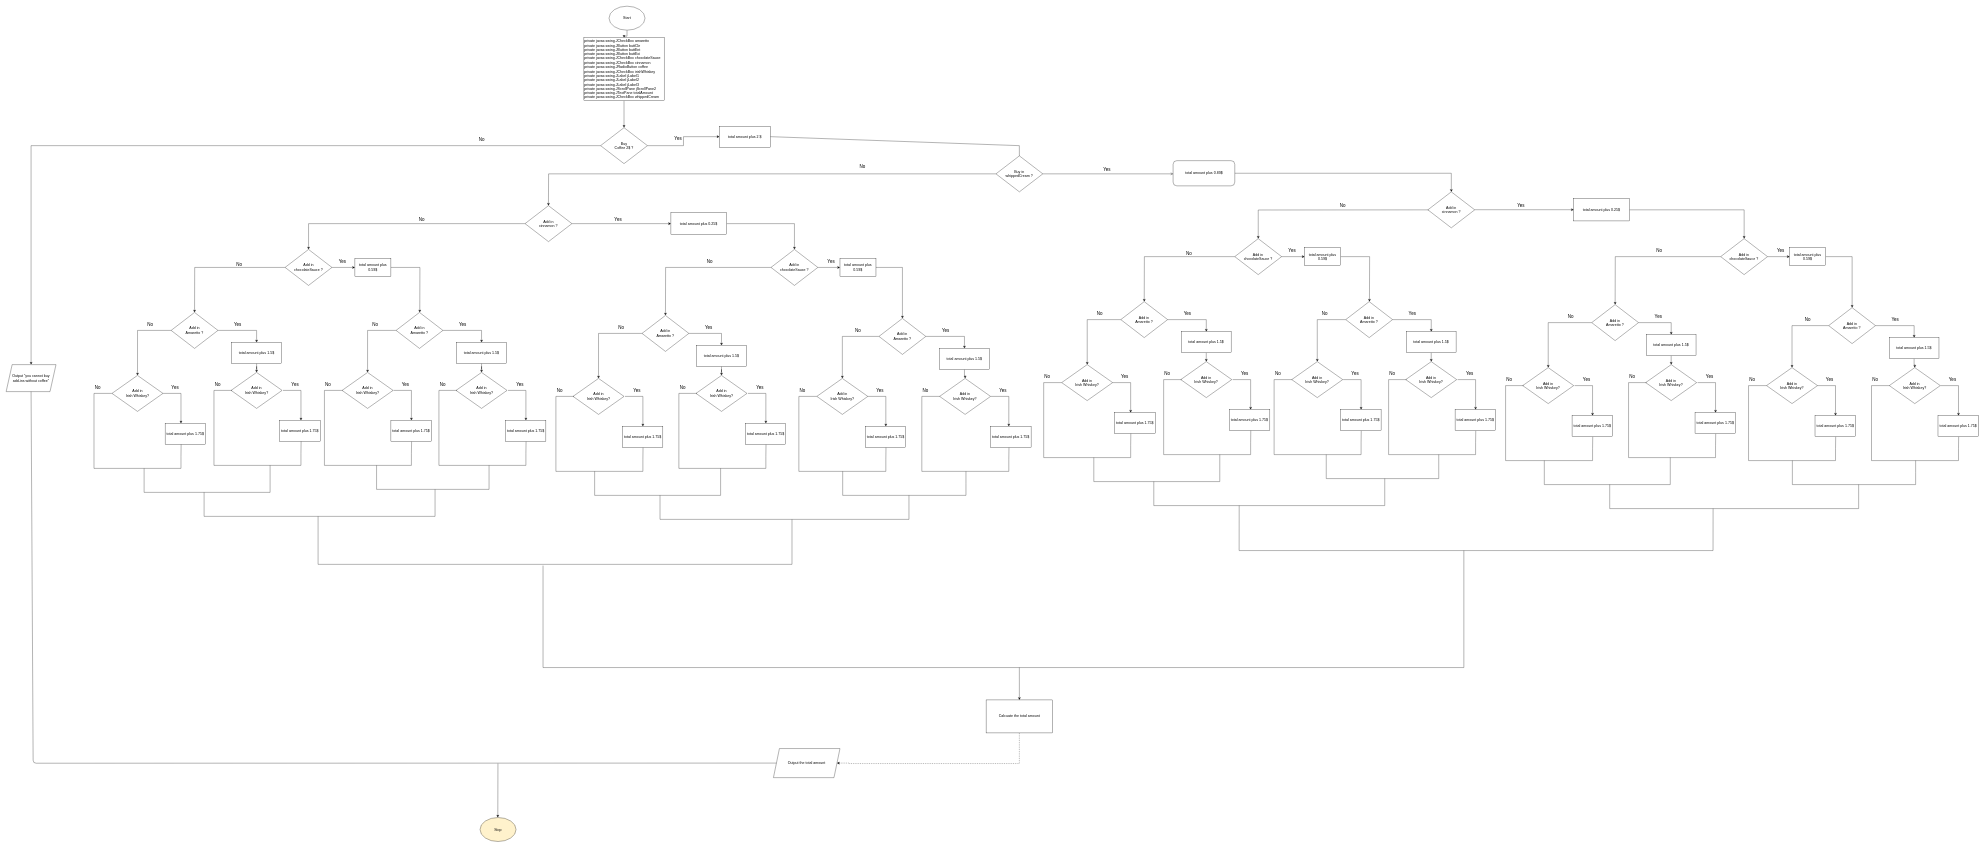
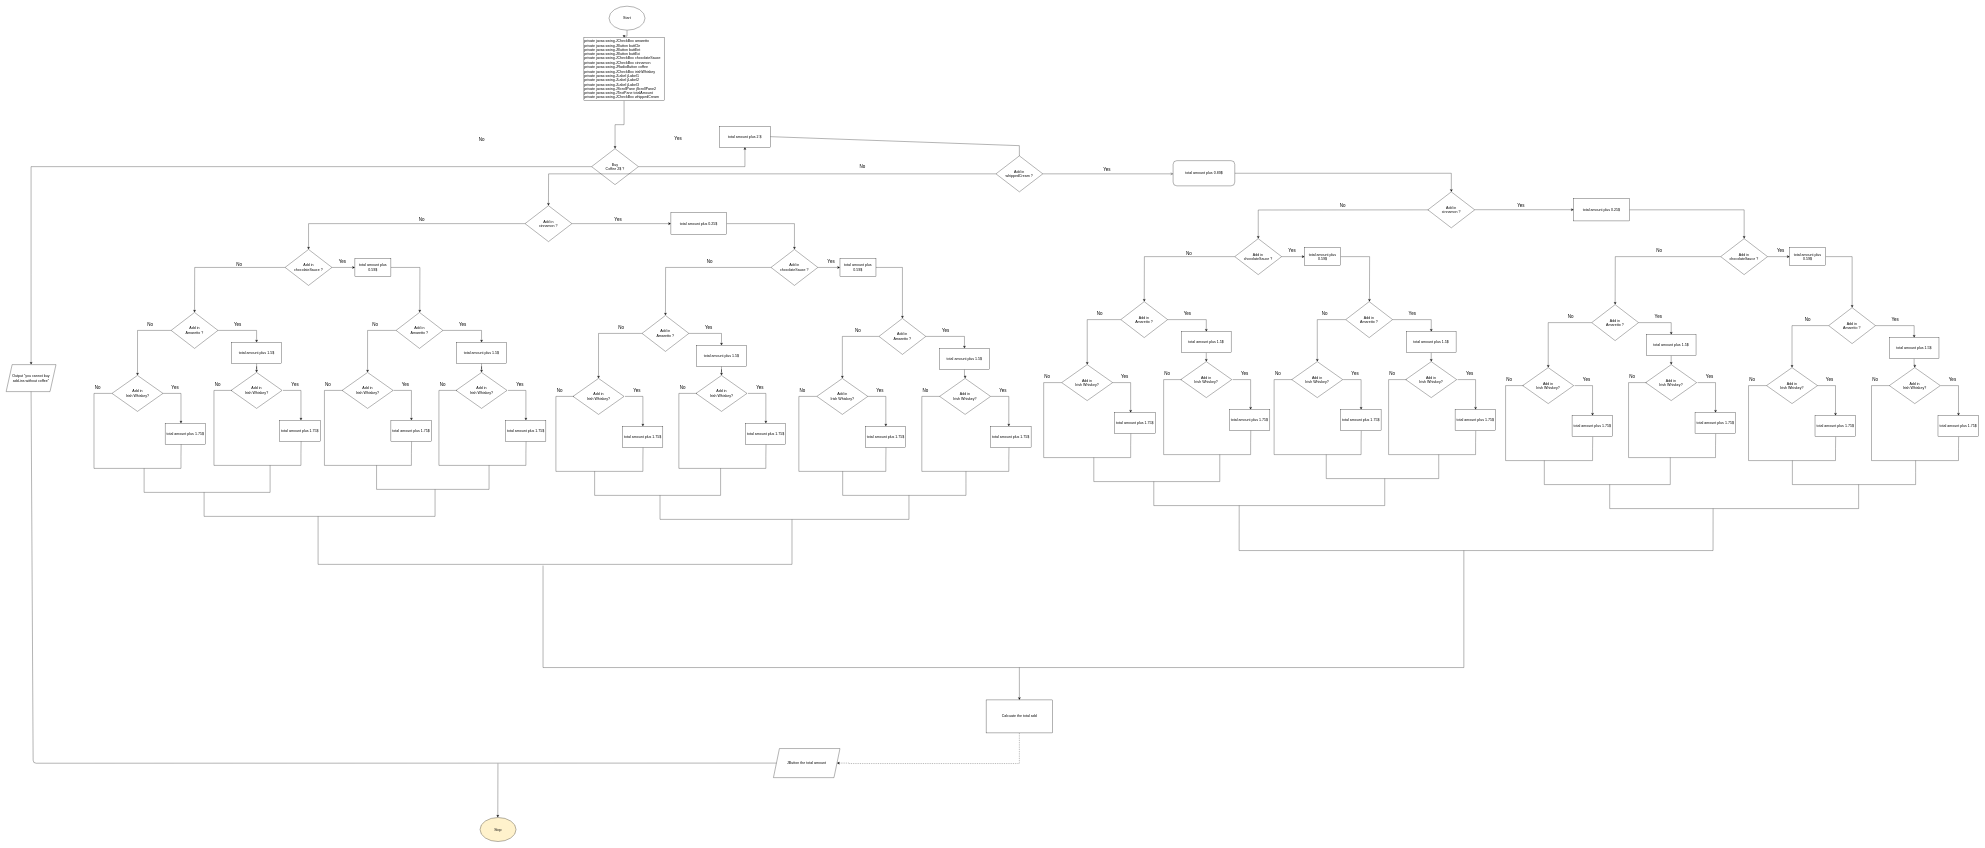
(624, 146) -> (615, 167)
(1020, 174) -> (1020, 174)
(1020, 717) -> (1020, 717)
(807, 763) -> (807, 763)
